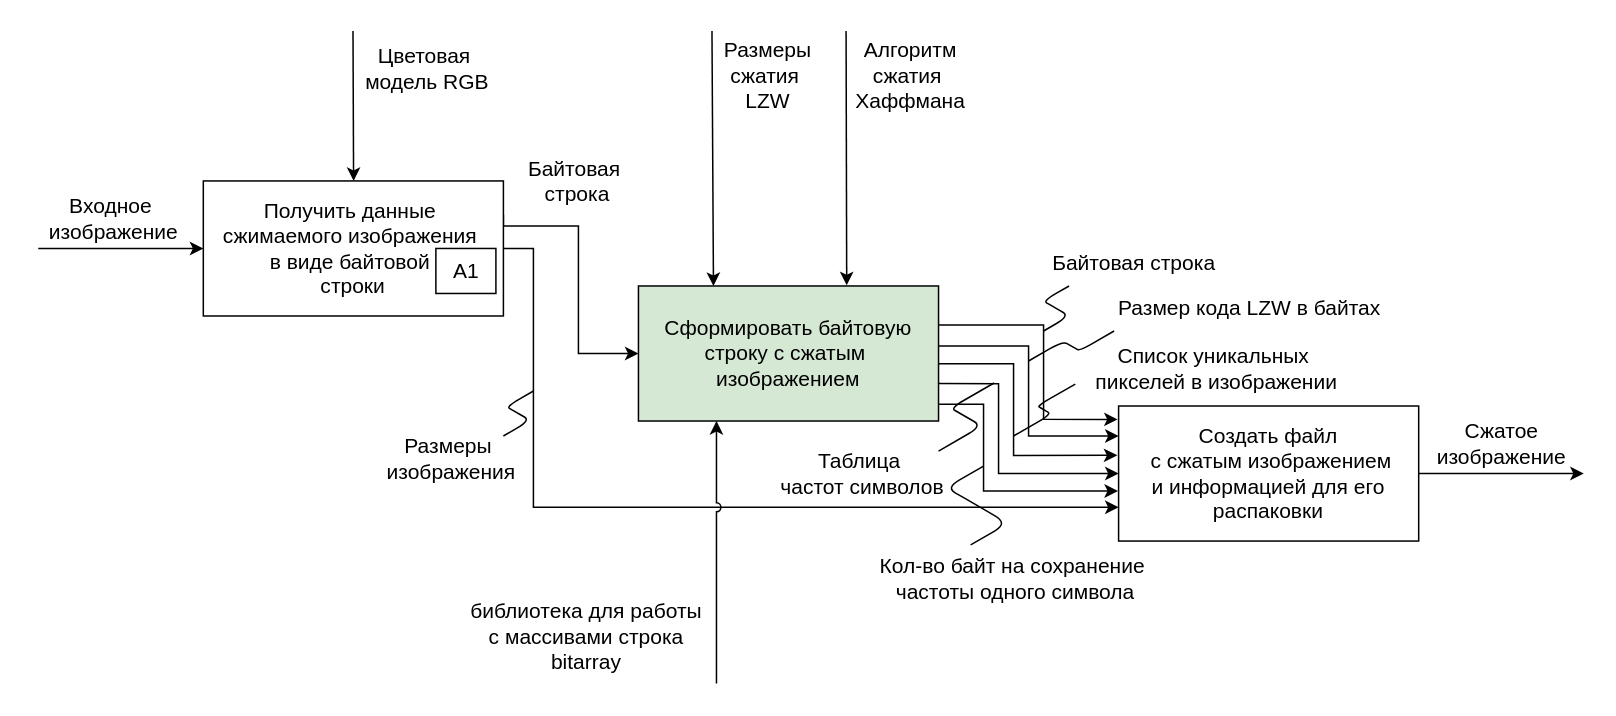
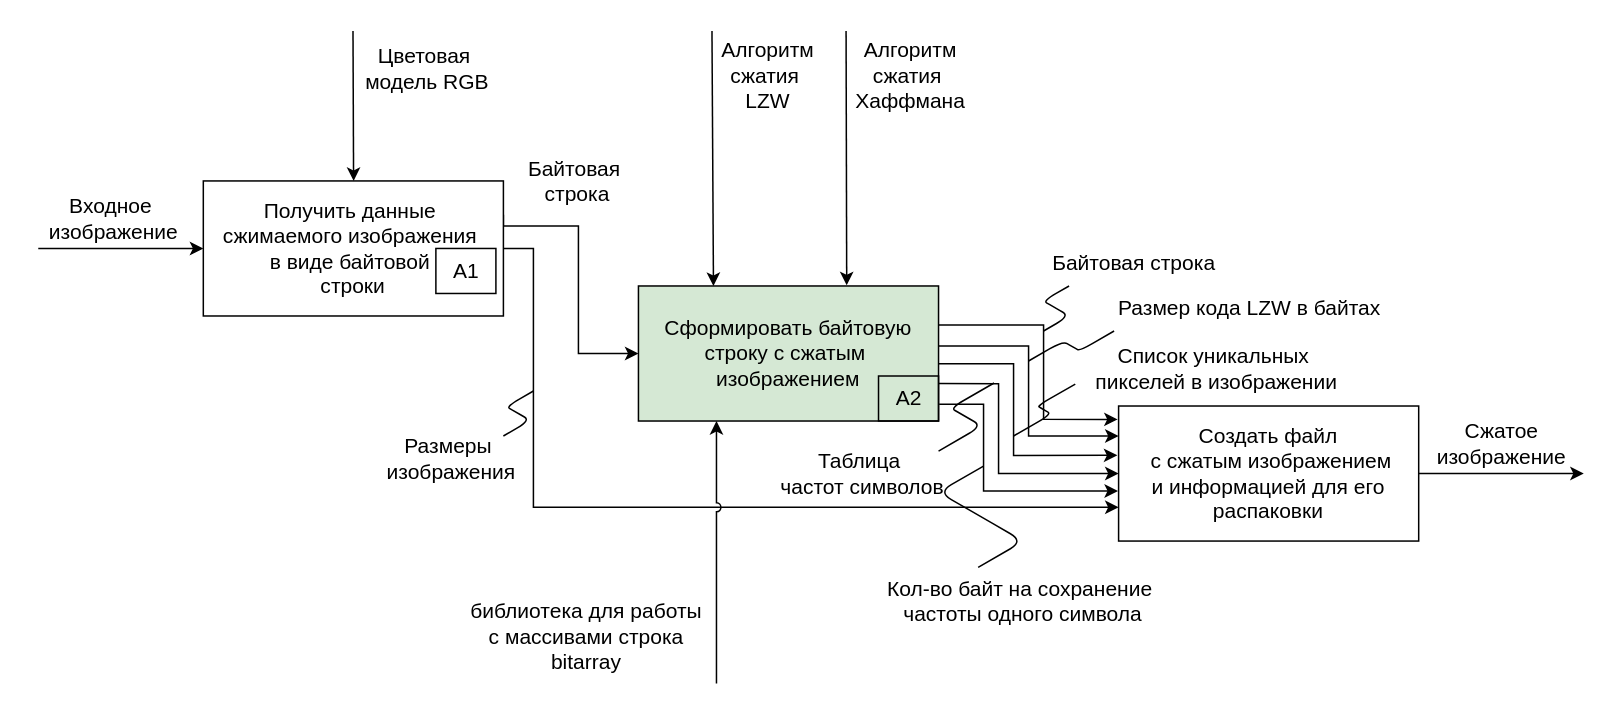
(768, 76) -> (768, 76)
none -> (908, 398)
(1012, 578) -> (1019, 601)
